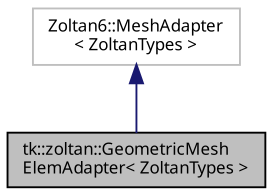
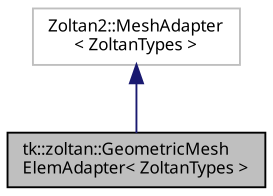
(136, 37) -> (136, 37)
